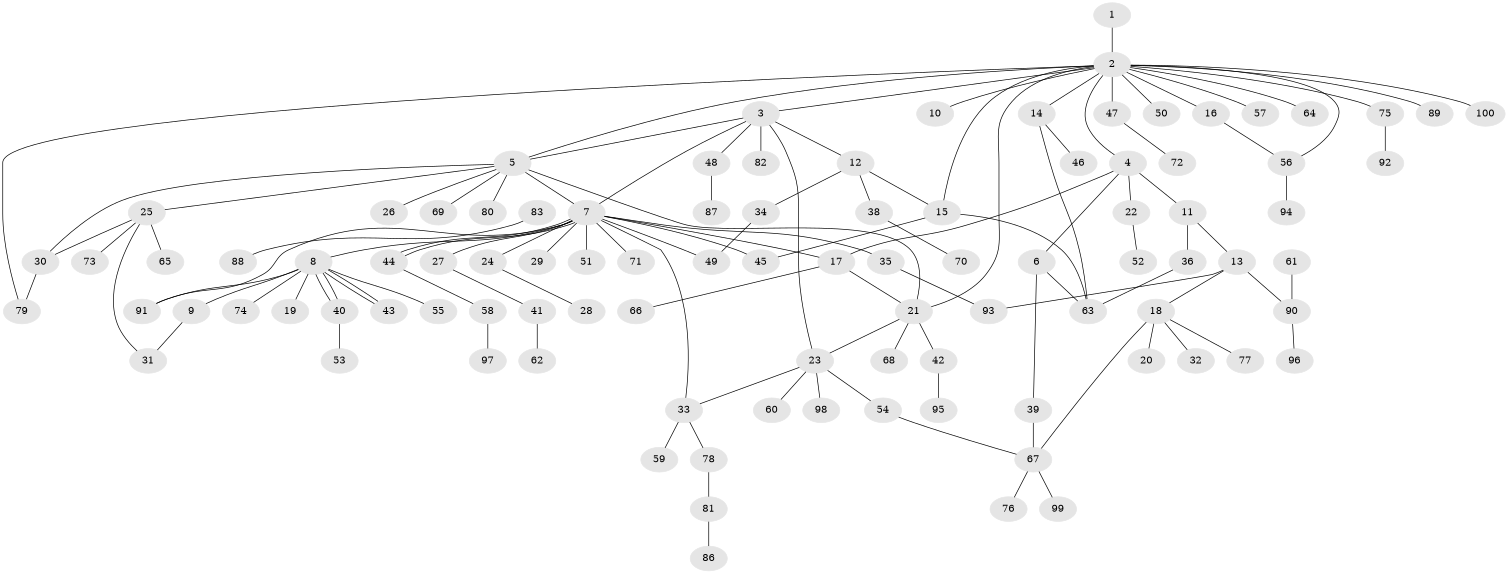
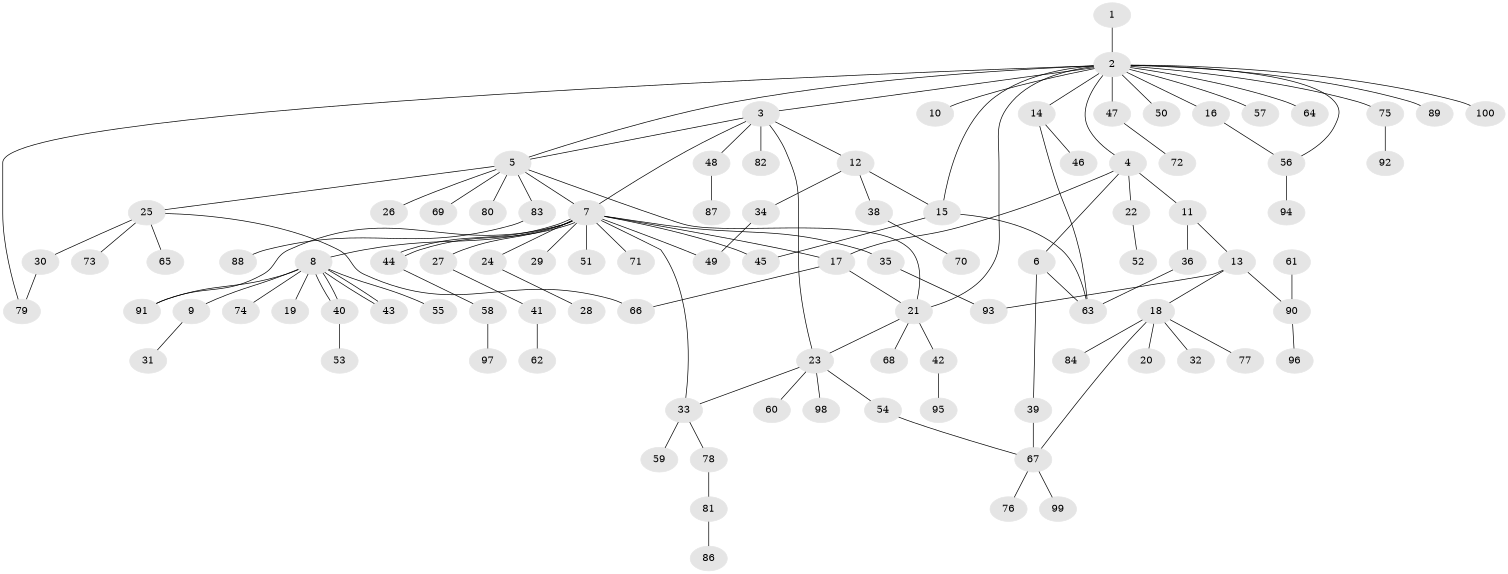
(263, 177) -> (525, 188)
(114, 289) -> (387, 283)
none -> (1071, 361)
